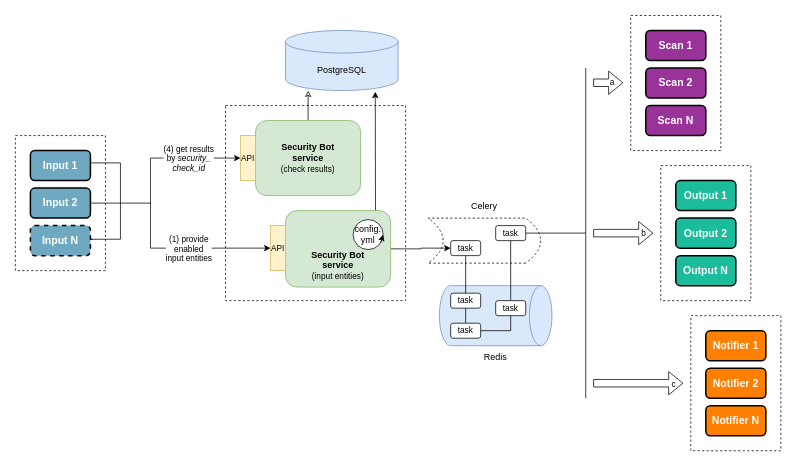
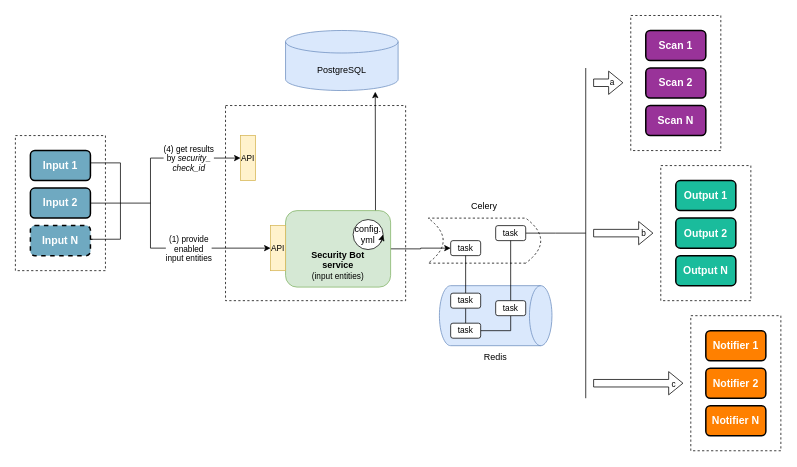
(308, 108) -> none
(308, 158) -> none
